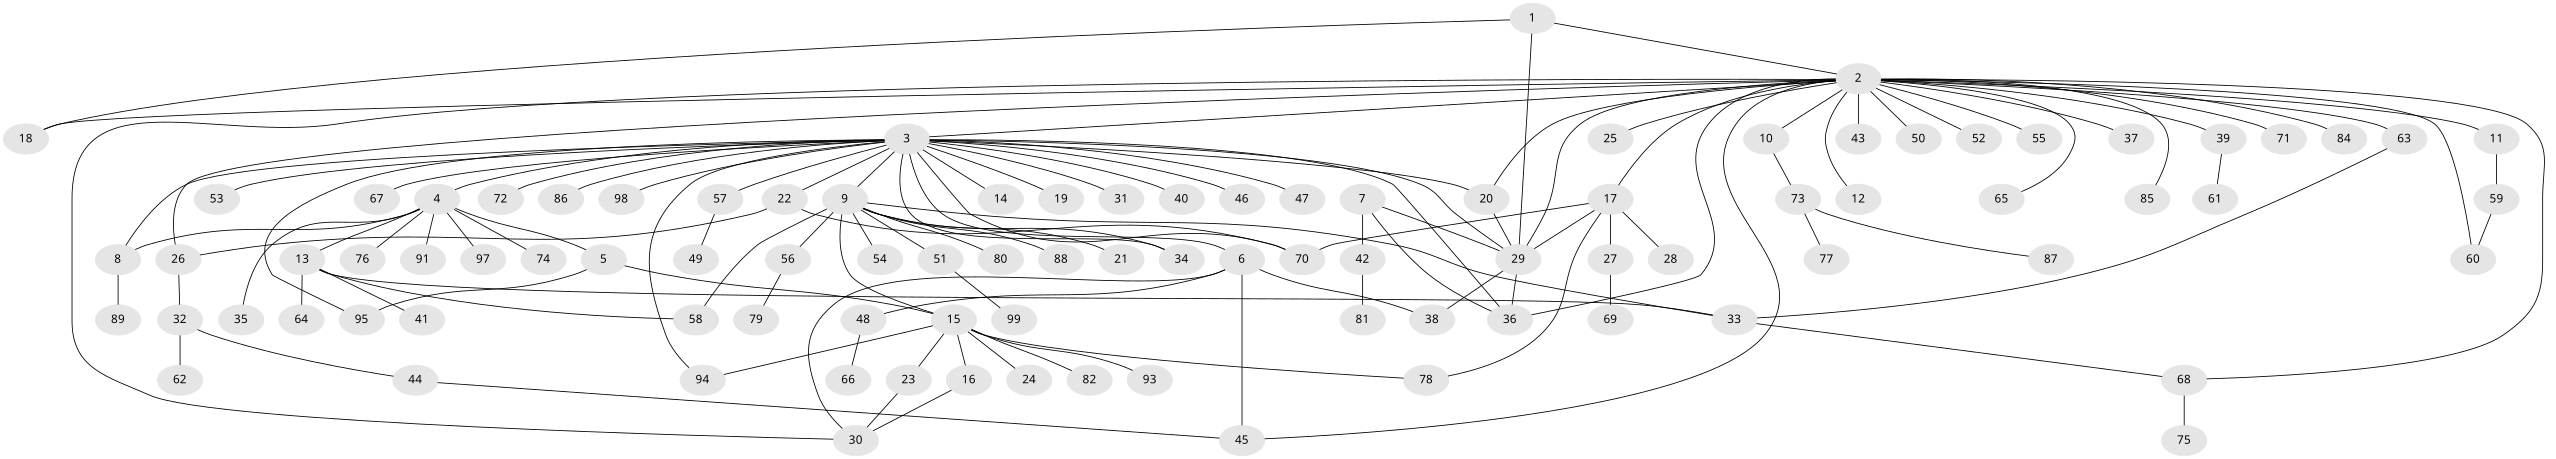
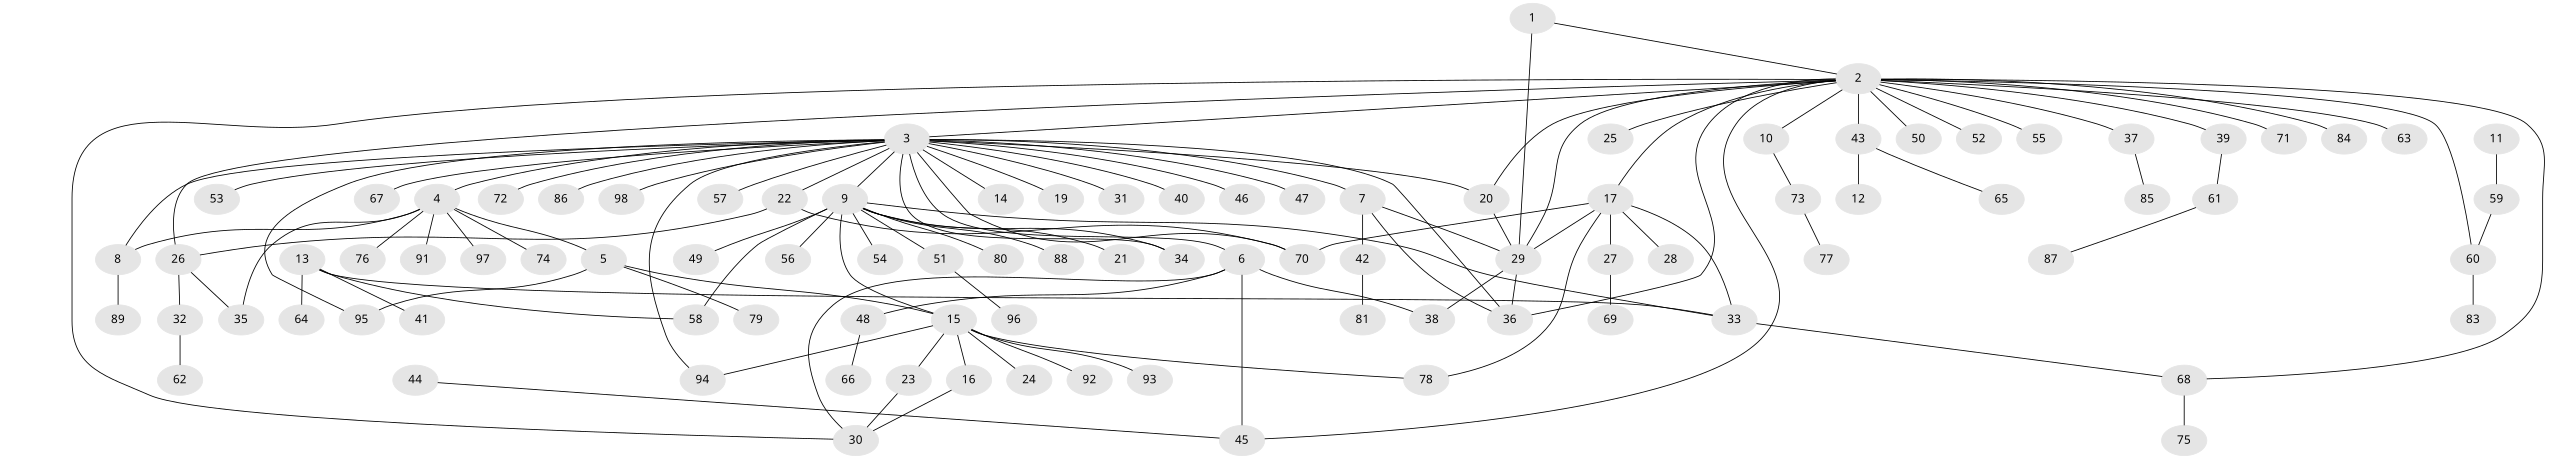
(2226, 97) -> none
(2126, 104) -> (2139, 169)
(2070, 124) -> (1929, 171)
(26, 139) -> none
(1825, 139) -> (1858, 169)
(1229, 153) -> (1243, 165)
(370, 229) -> none
(708, 230) -> (771, 230)
(1921, 238) -> (2134, 230)
(2083, 274) -> (1696, 240)
(776, 284) -> (682, 287)
none -> (210, 290)
(1014, 320) -> (1014, 320)
none -> (2473, 320)
(294, 358) -> none
(1090, 380) -> (1090, 380)
